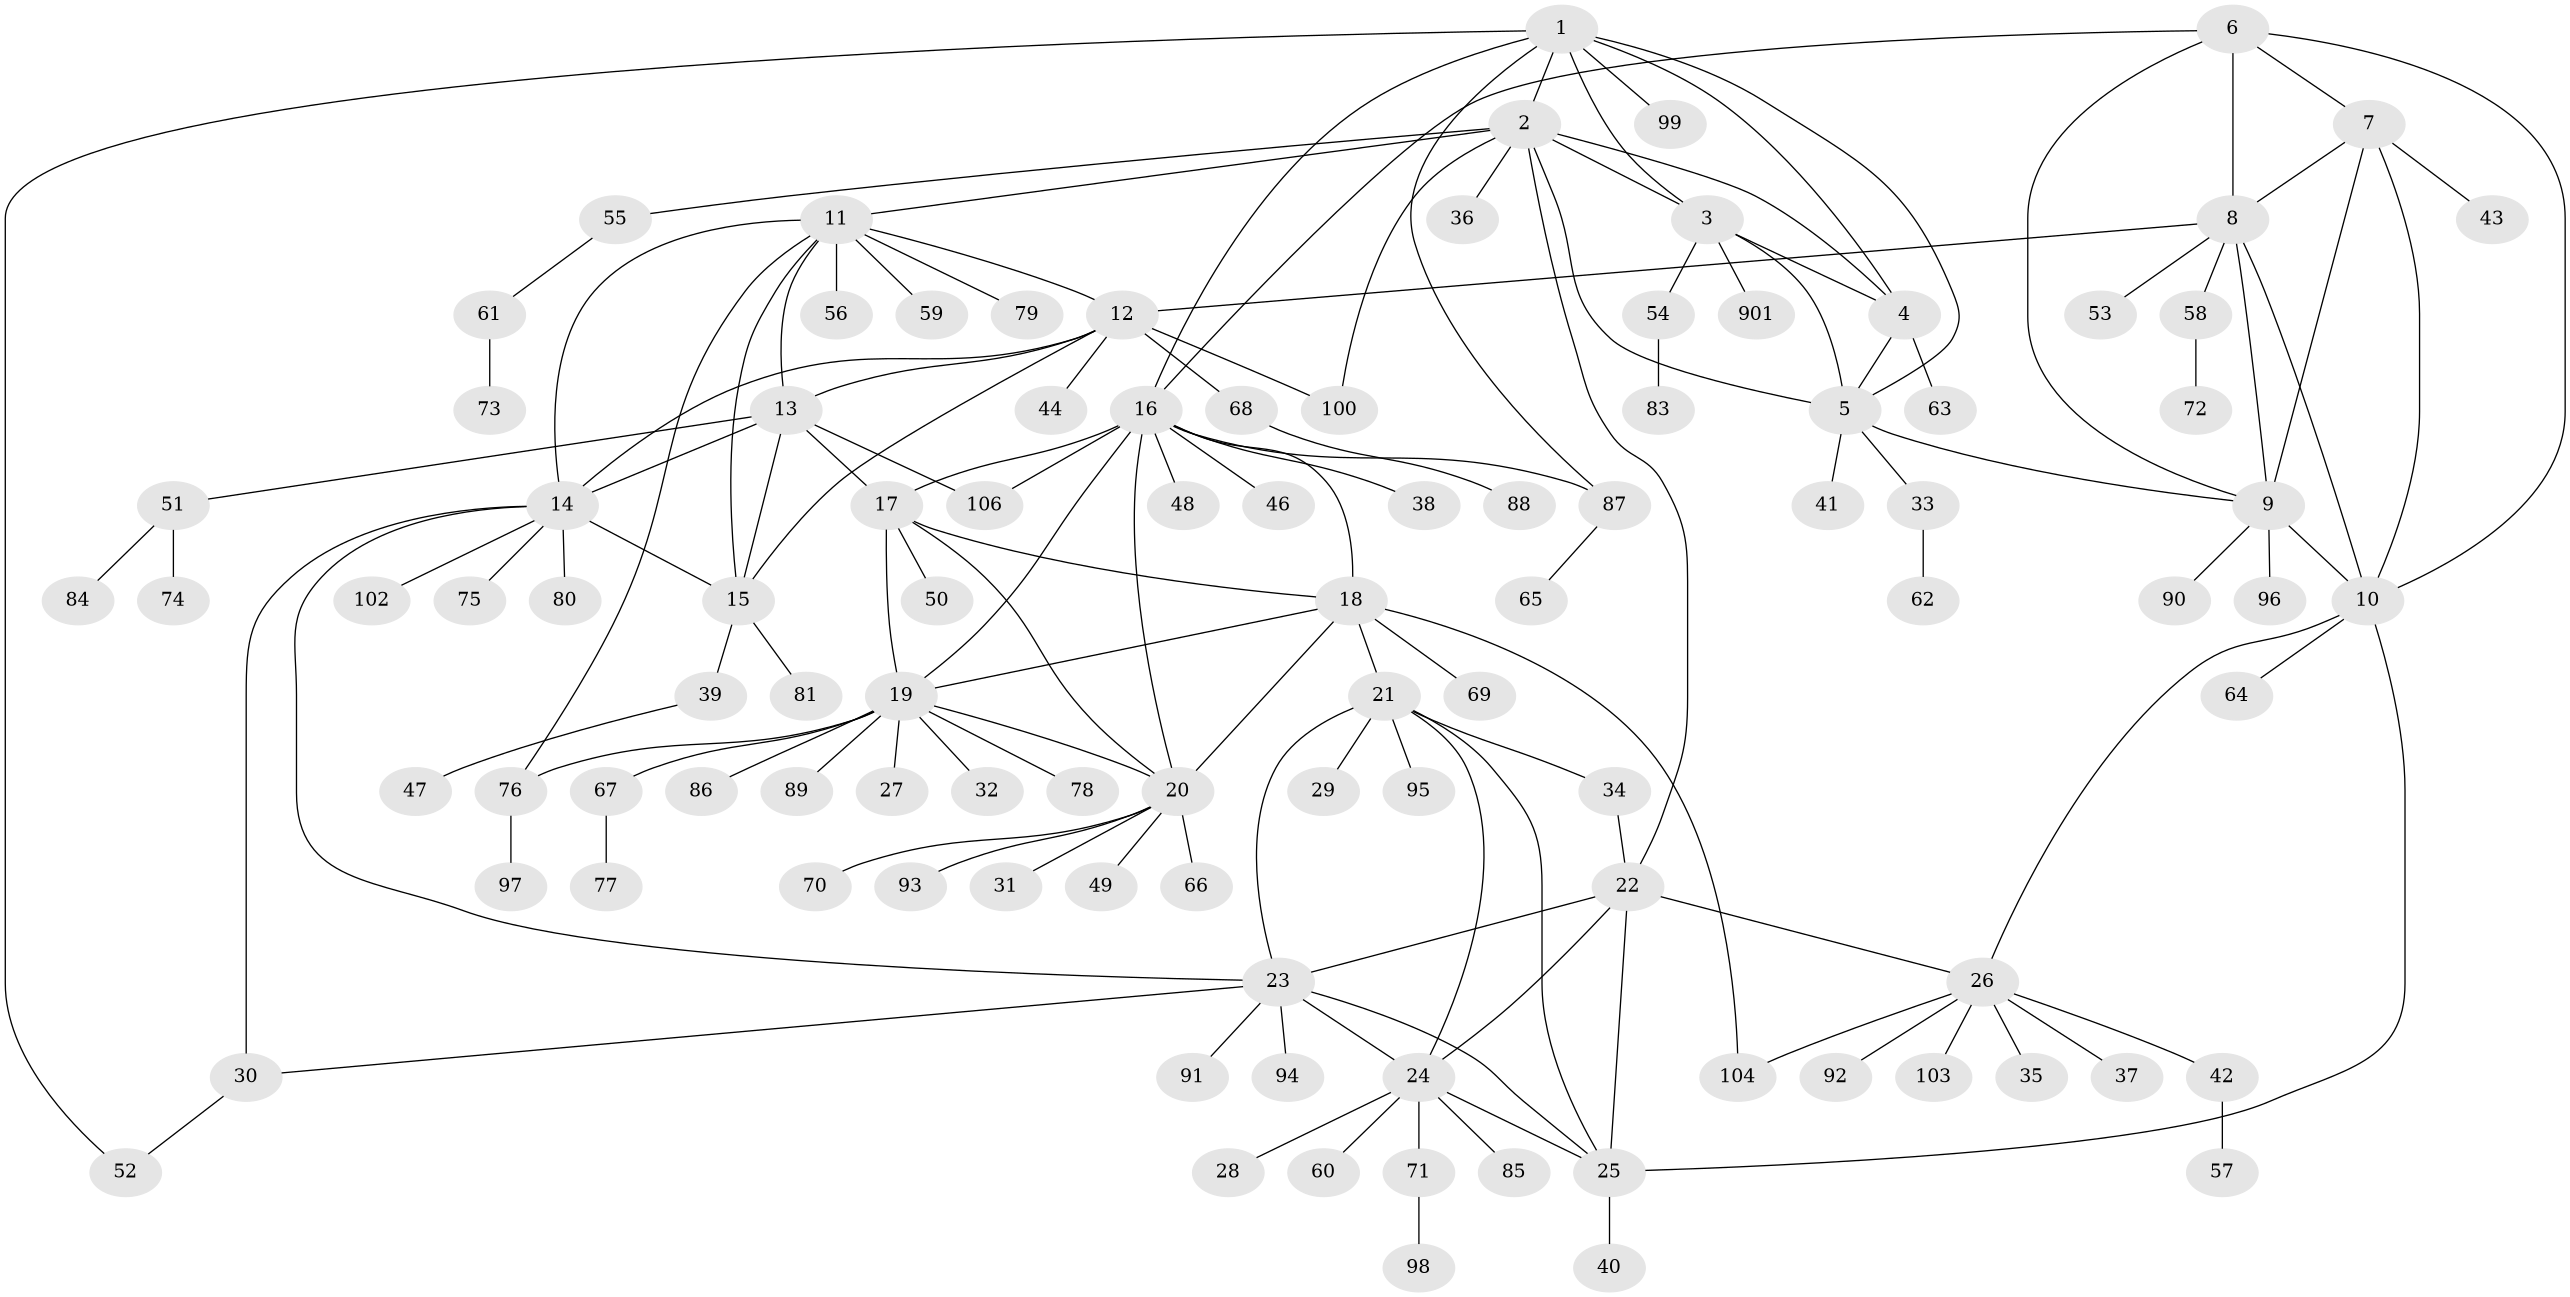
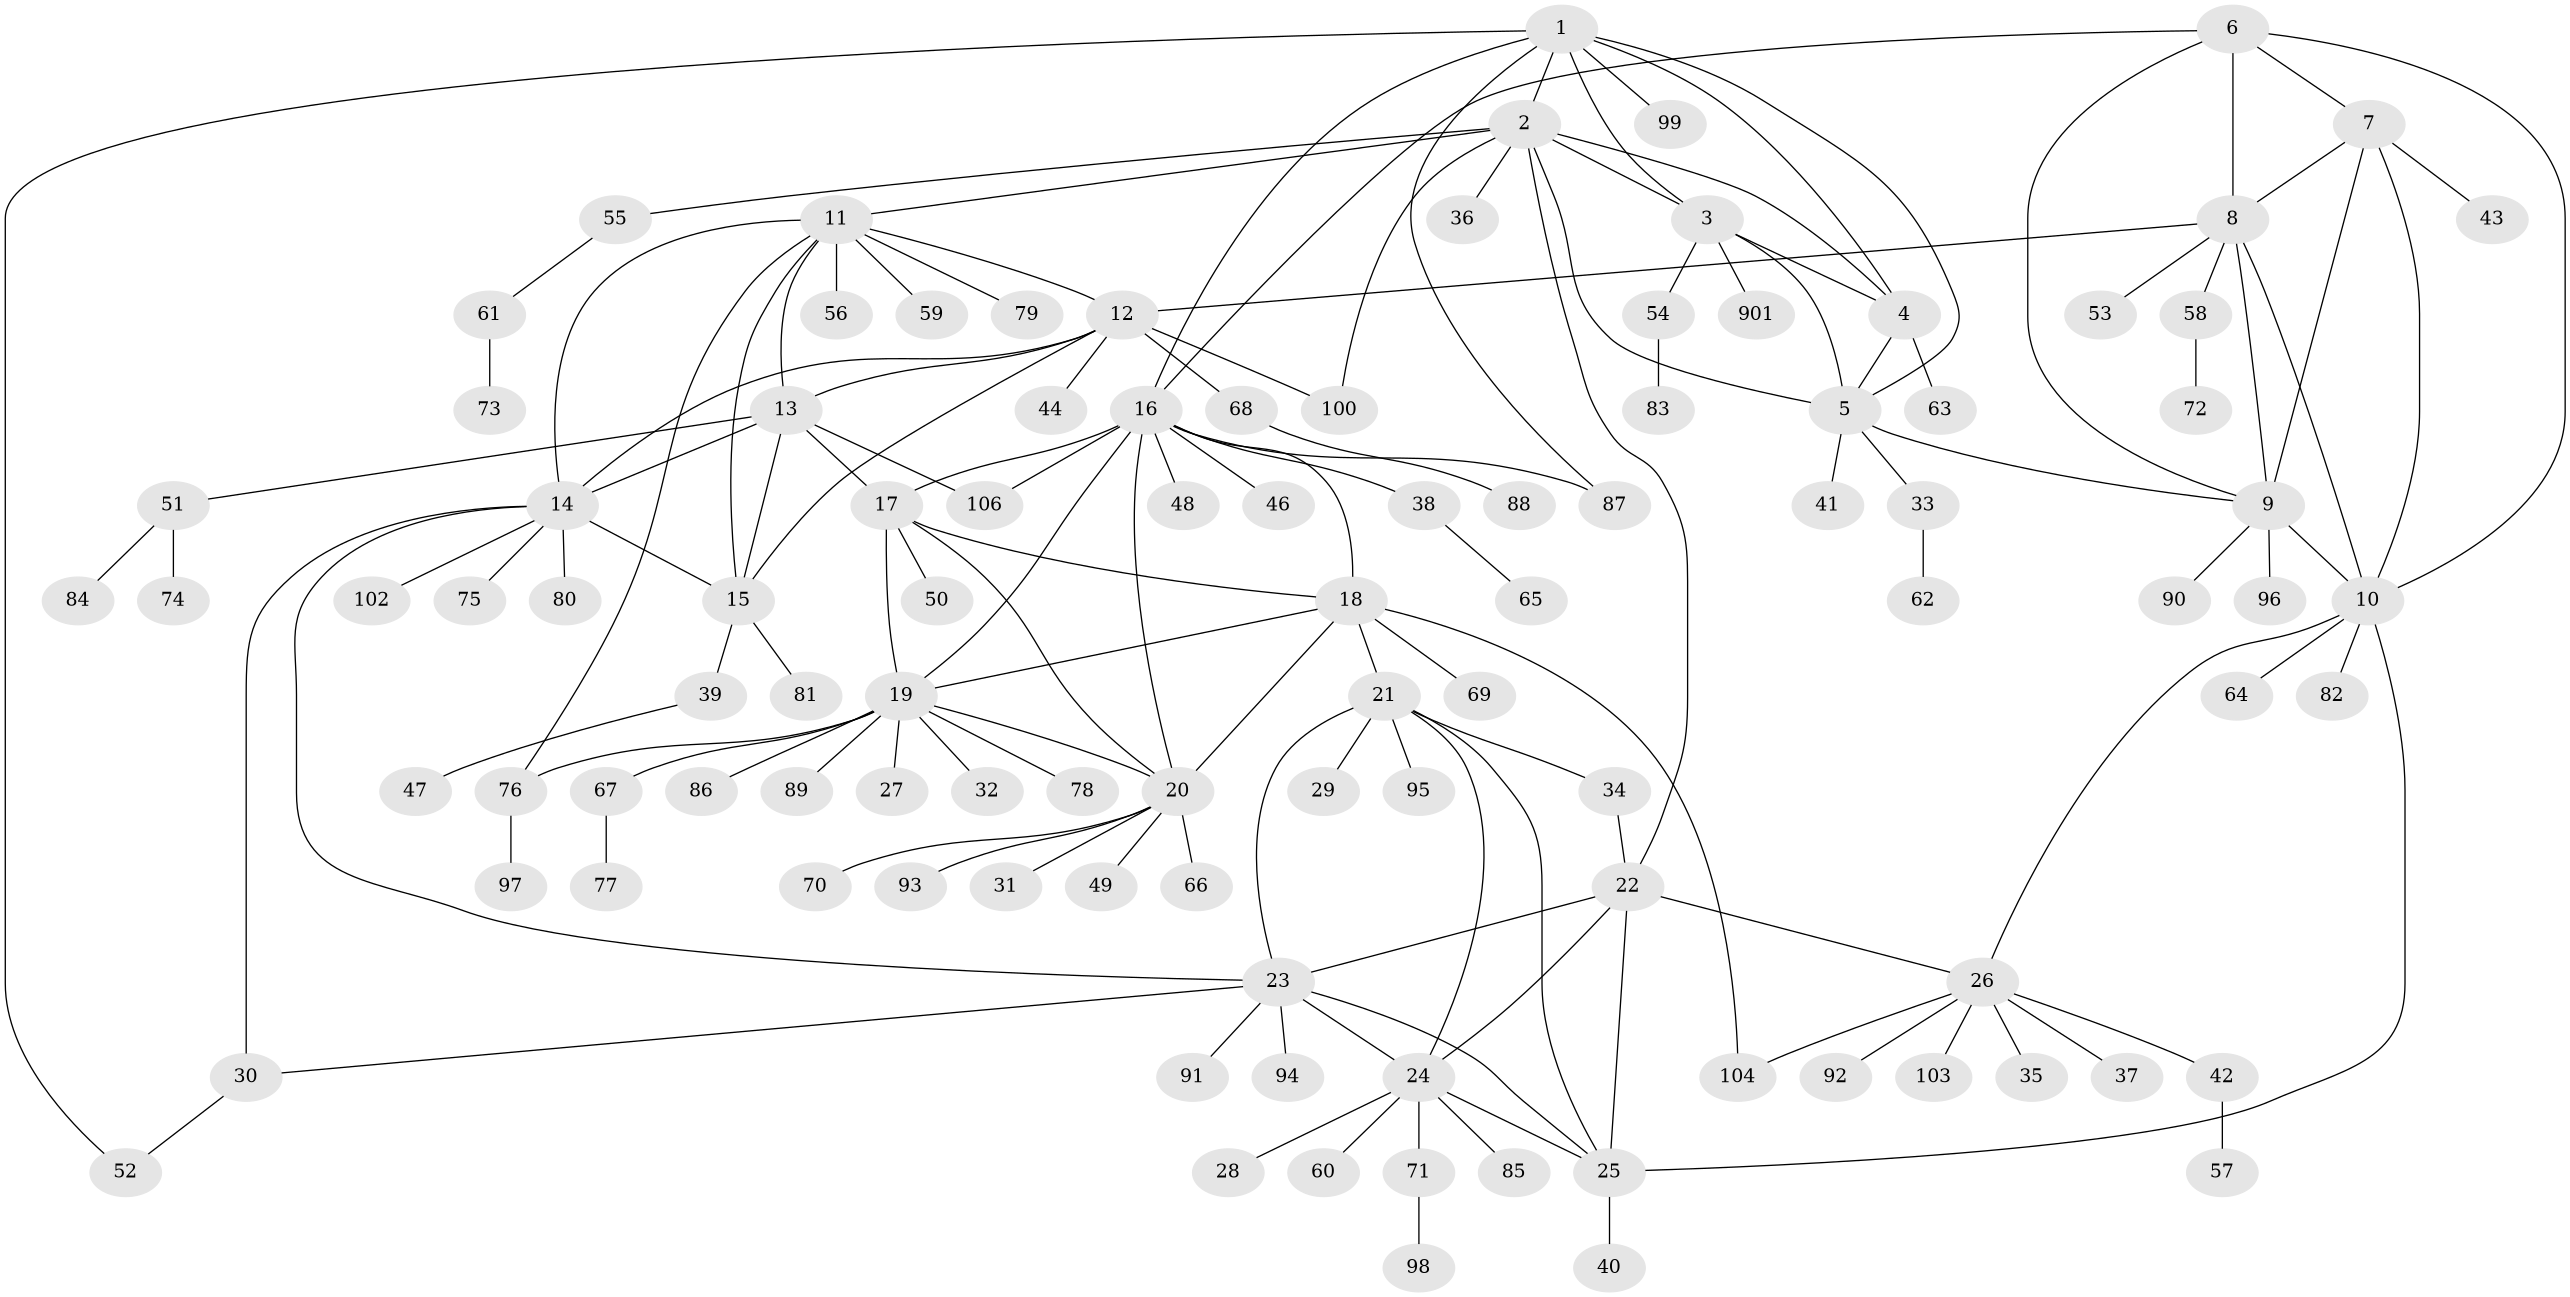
(1573, 553) -> (1478, 553)
none -> (2332, 696)
